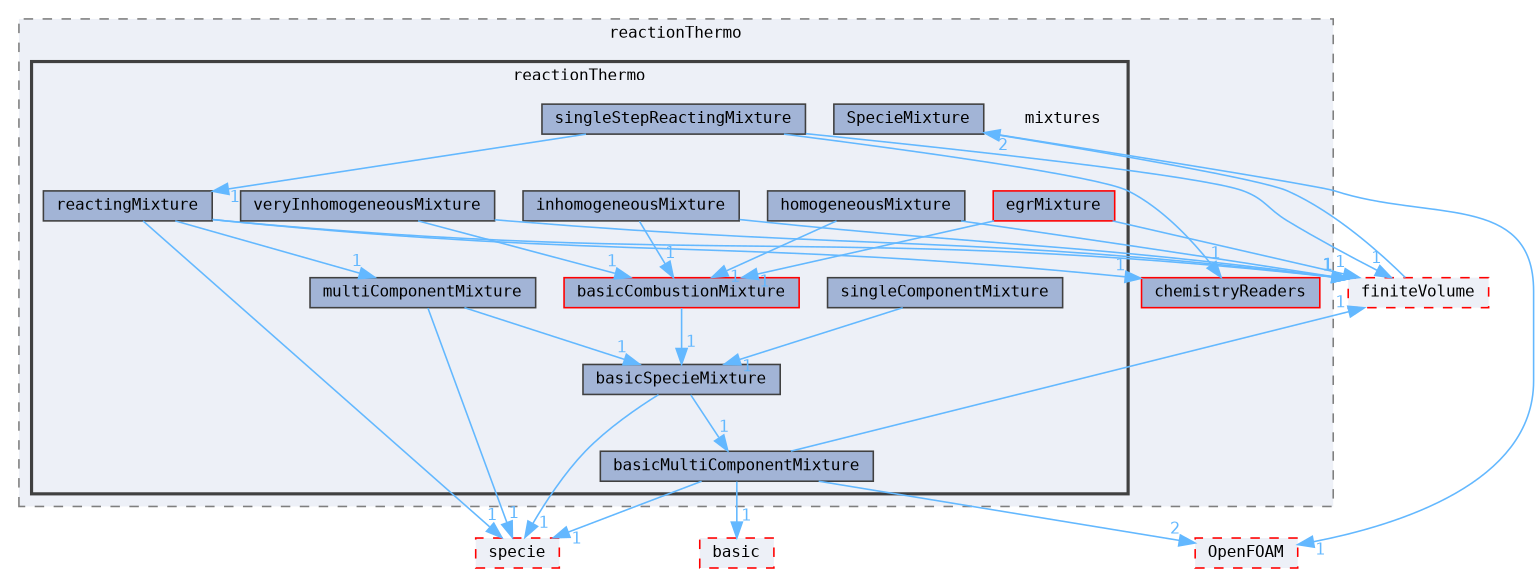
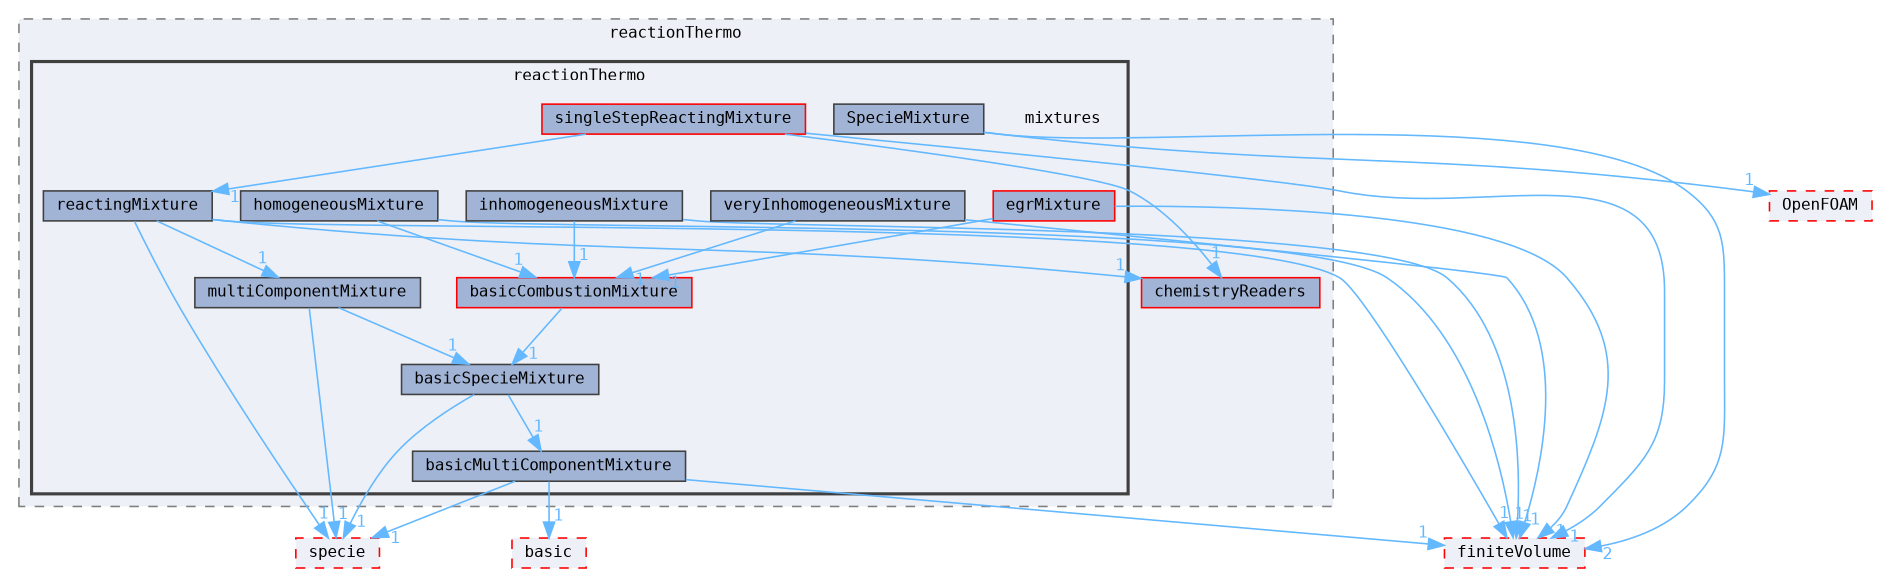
(674, 119) -> (674, 119)
(1291, 193) -> (1556, 147)
(945, 293) -> none
(1035, 517) -> none
